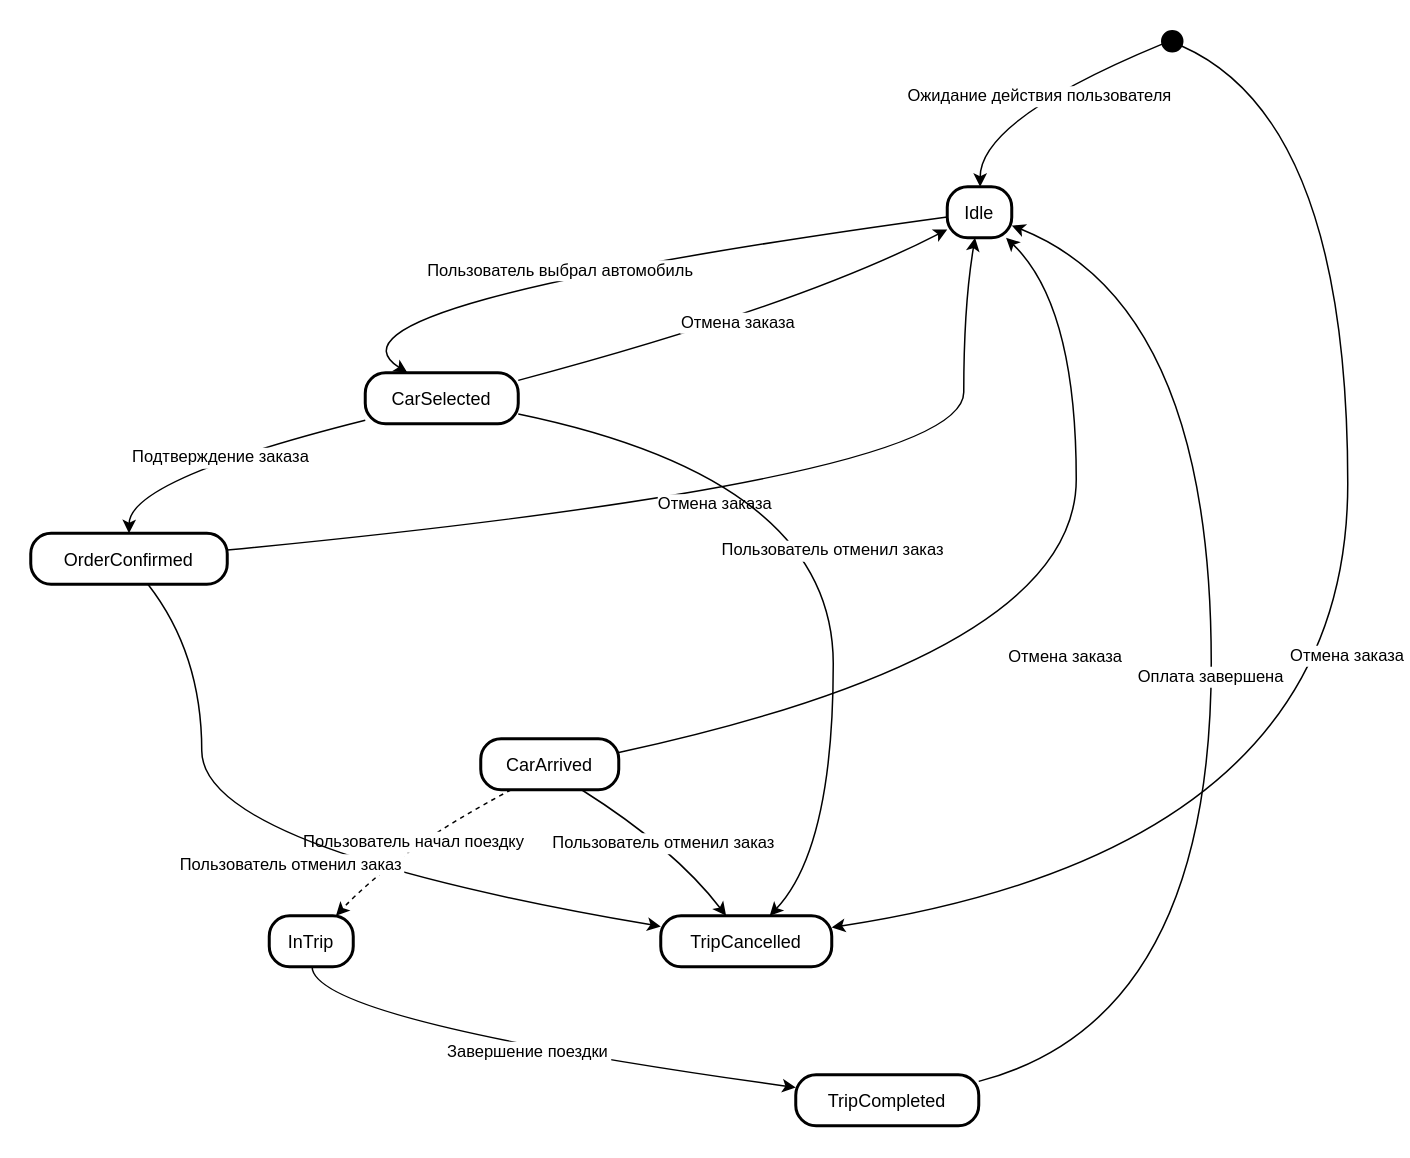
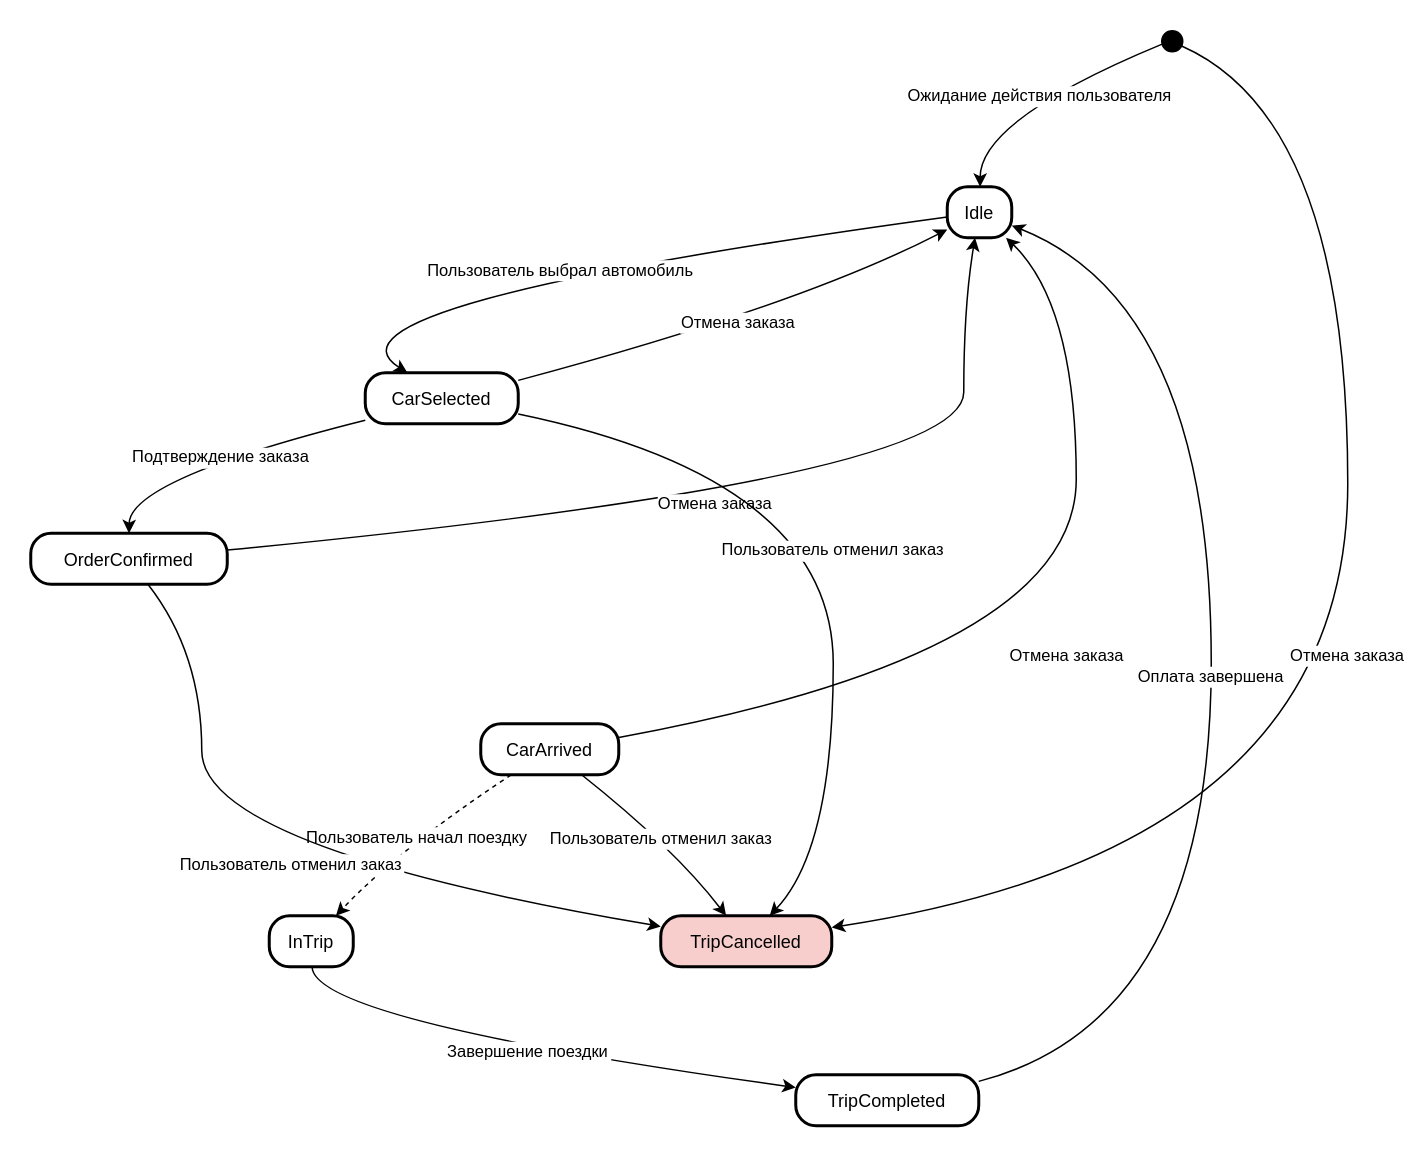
(550, 764) -> (550, 749)
(746, 941) -> (746, 941)
